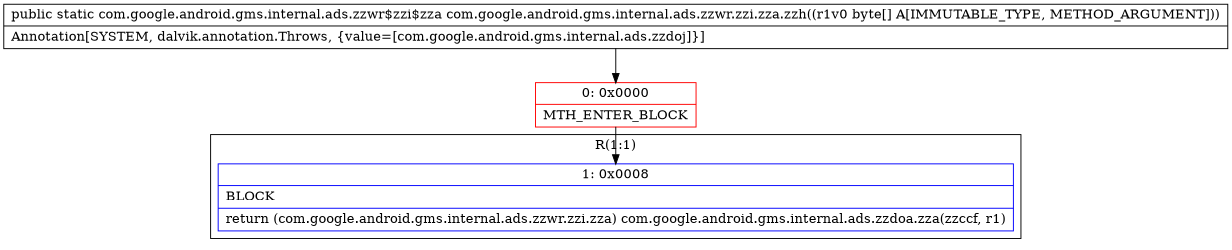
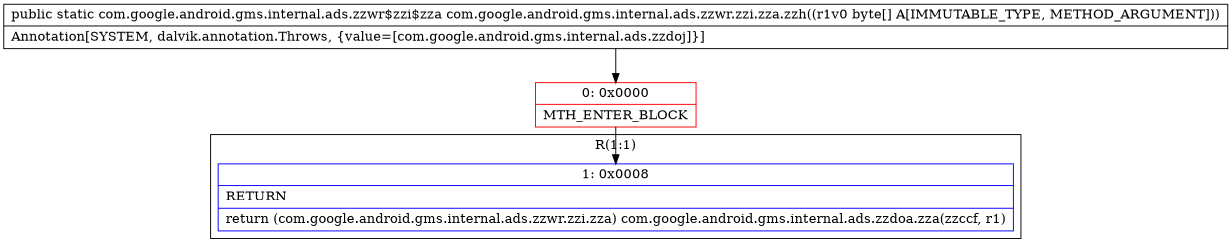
(250, 196) -> (256, 196)
